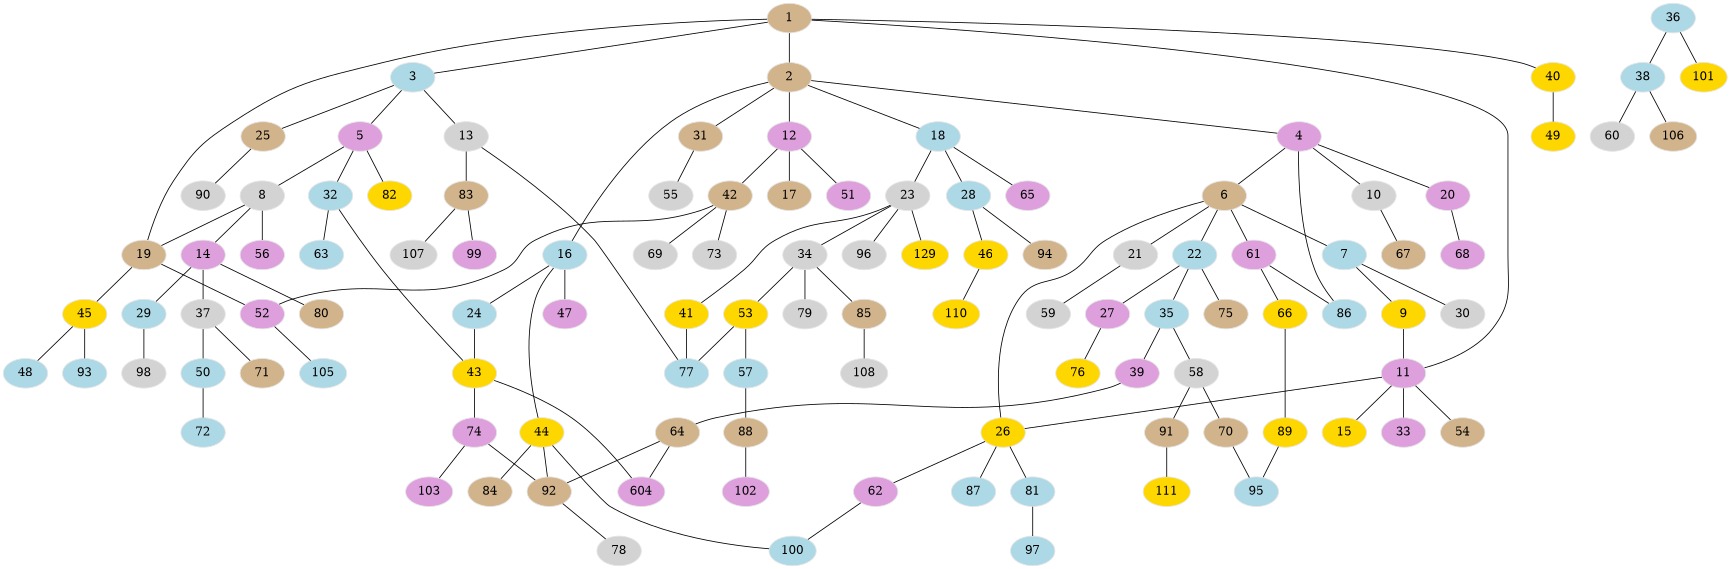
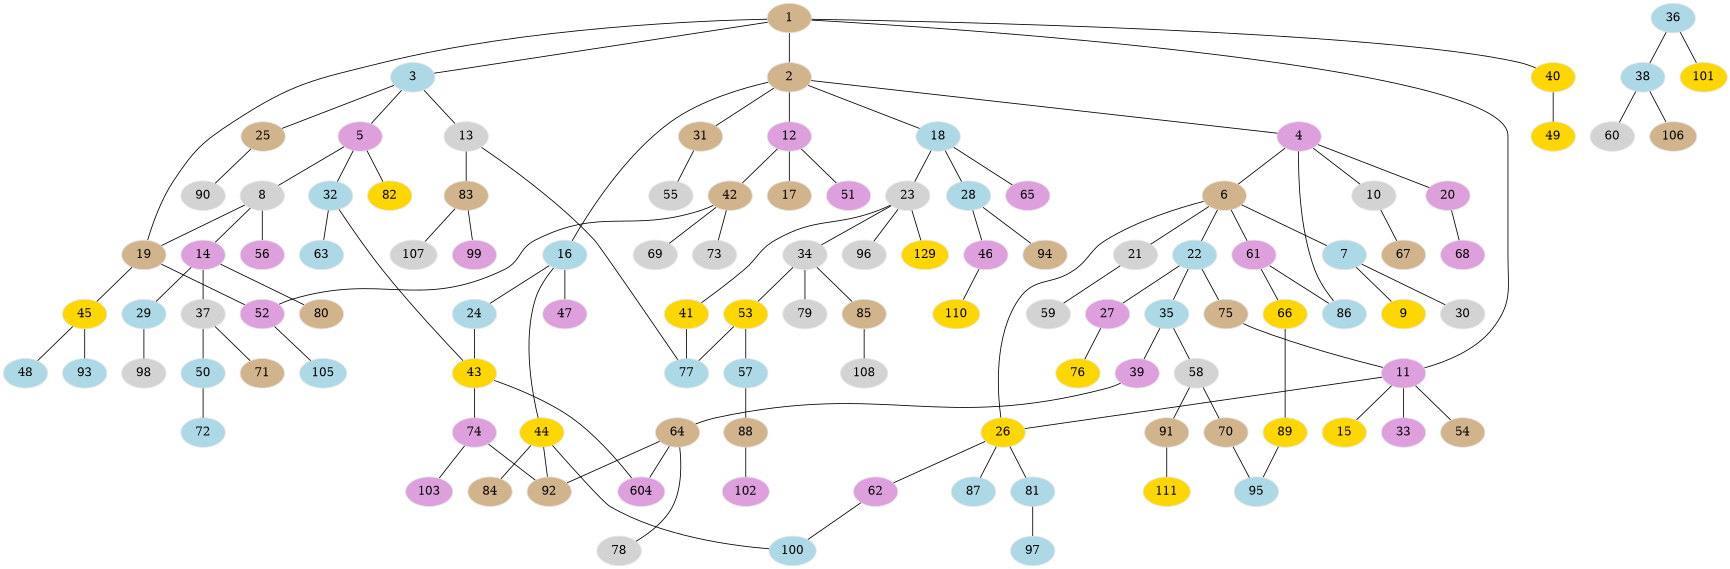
(986, 255) -> (986, 255)
(1404, 344) -> (1312, 348)
(584, 521) -> (674, 502)
